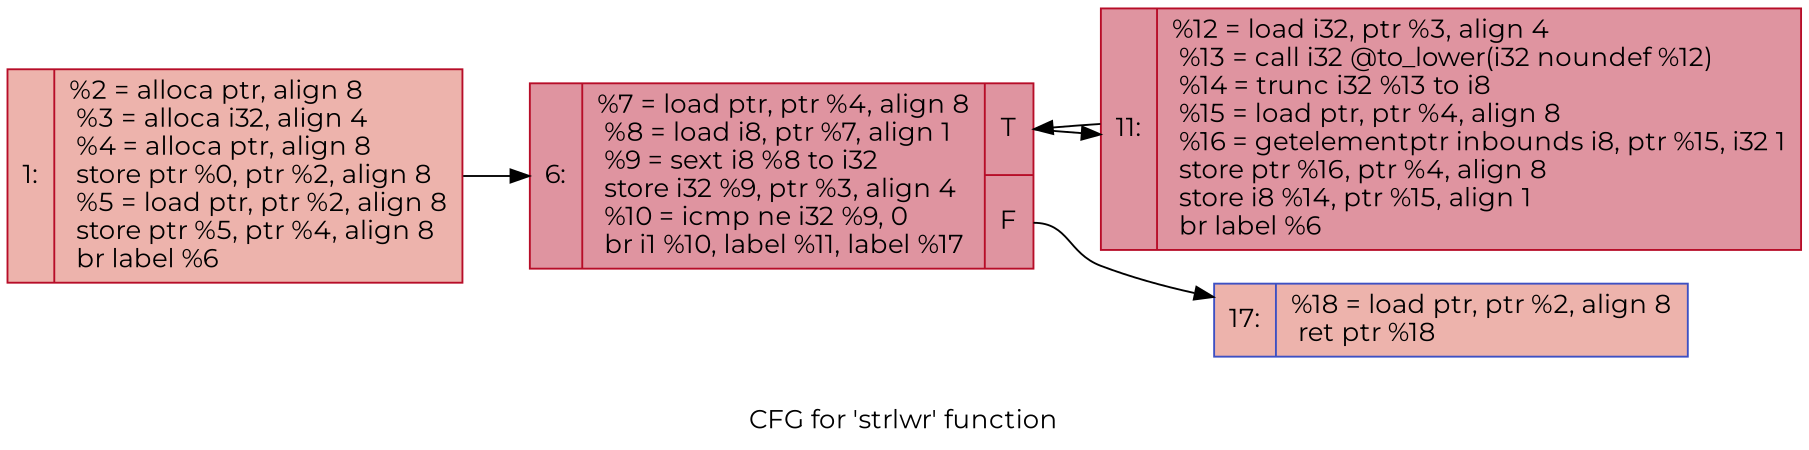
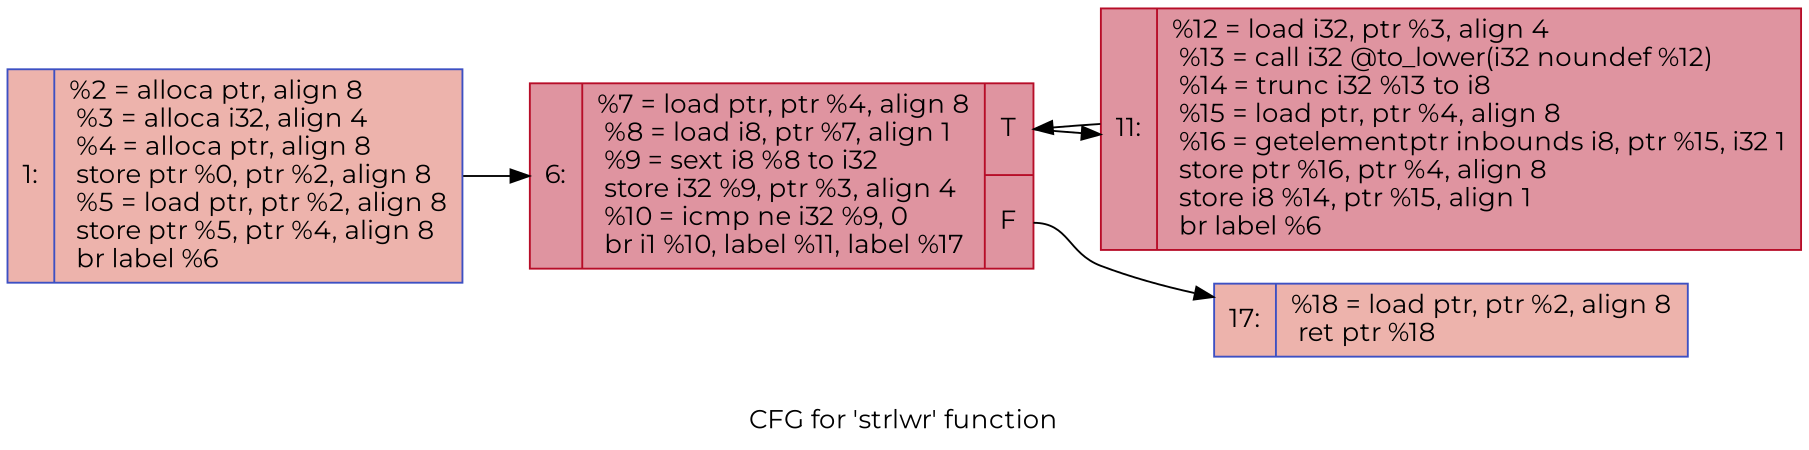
(235, 176) -> (235, 176)
